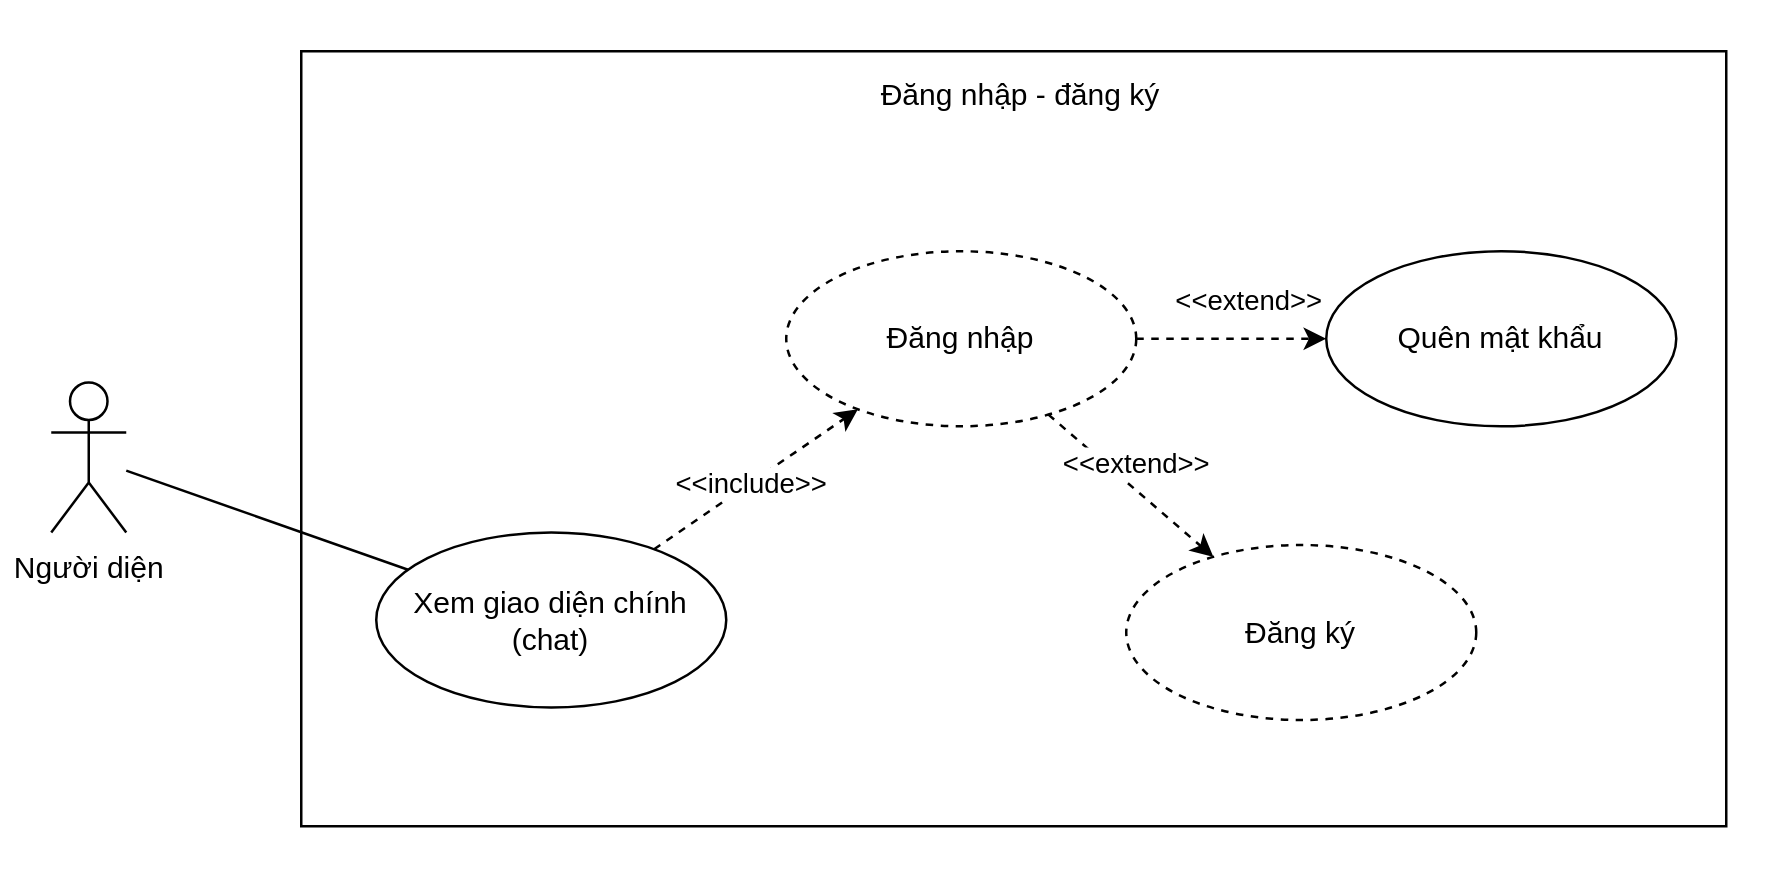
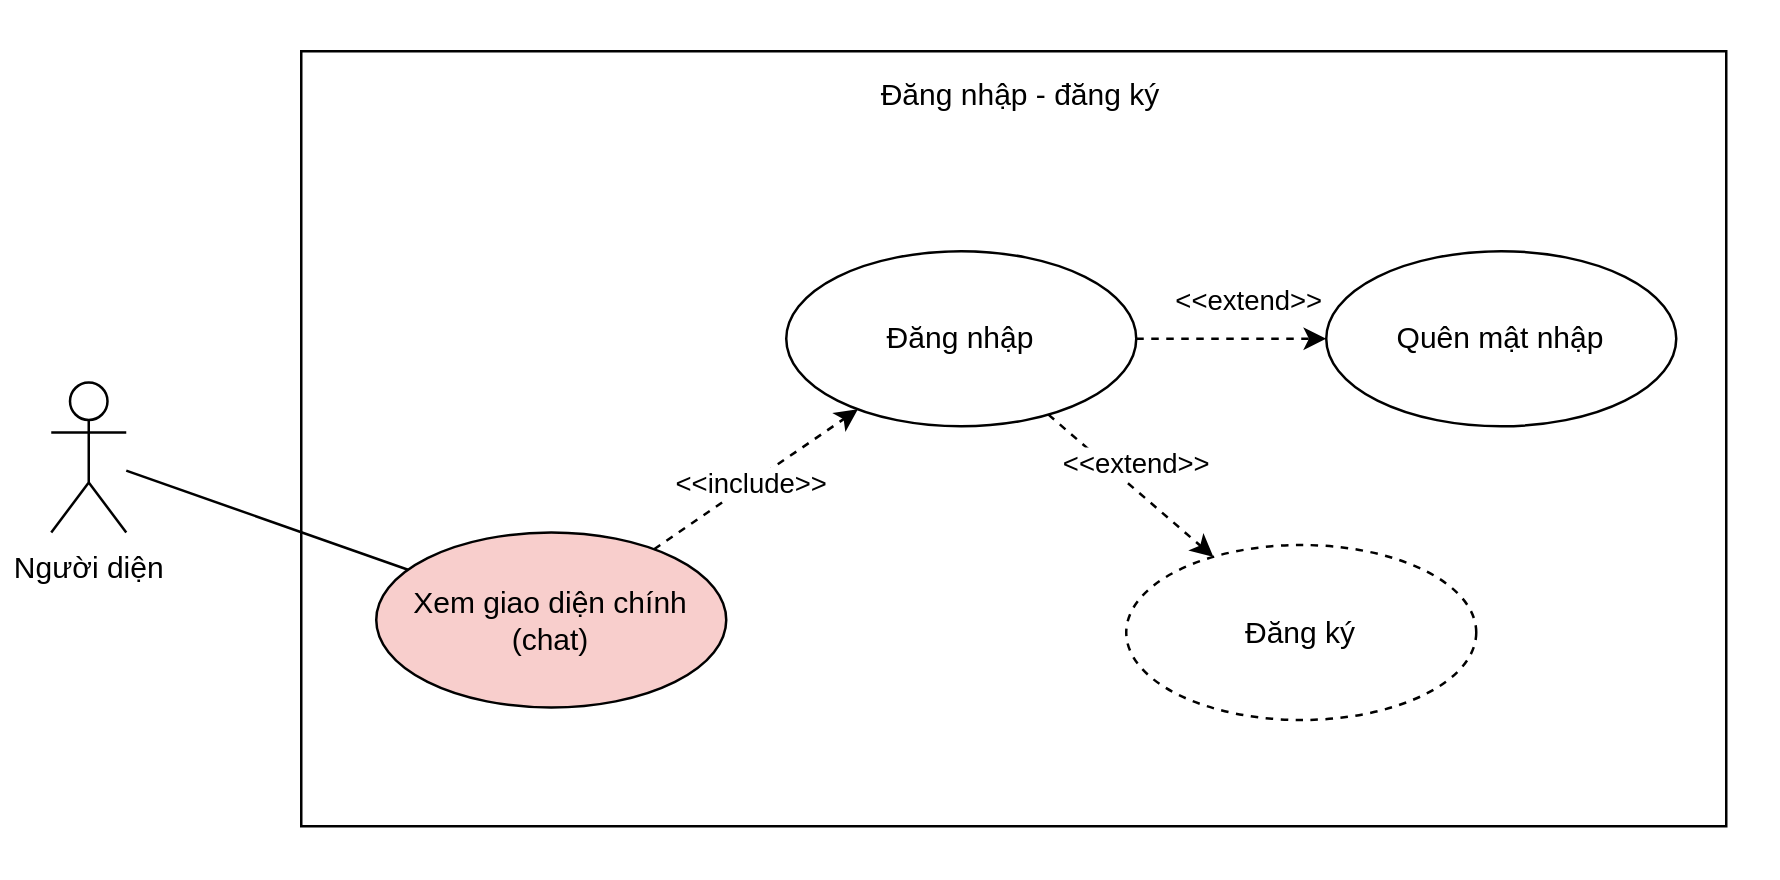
(961, 339) -> (961, 339)
(1501, 339) -> (1501, 339)
(551, 620) -> (551, 620)
